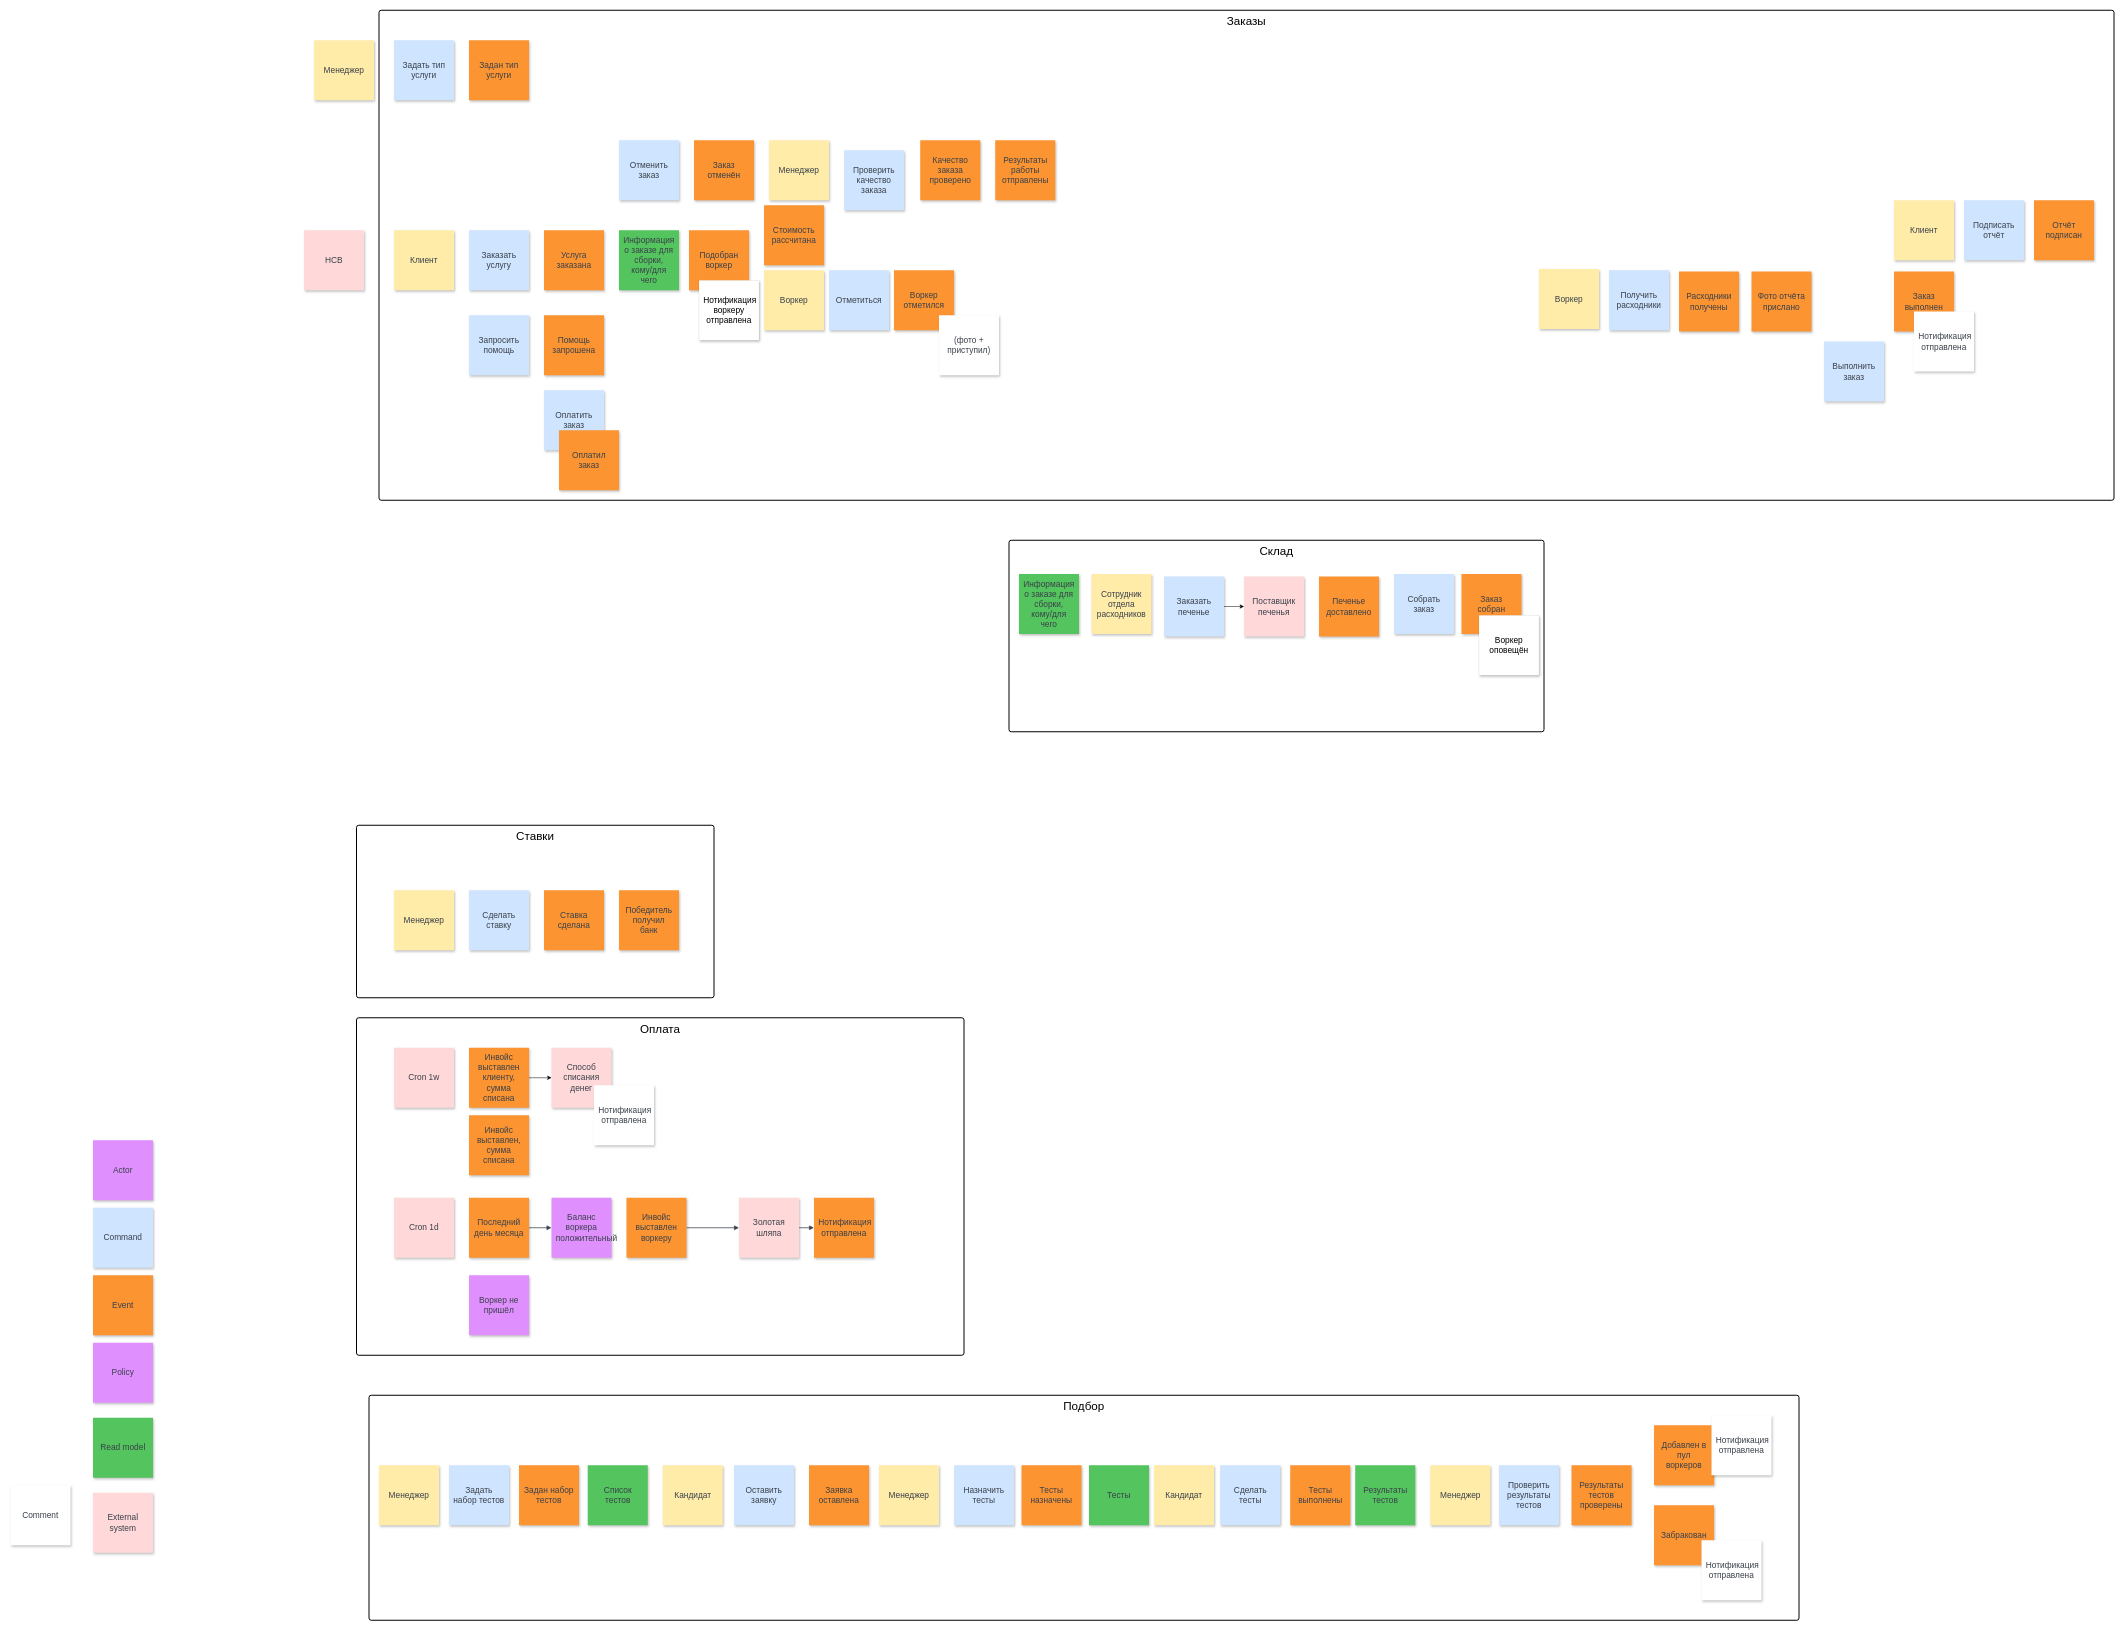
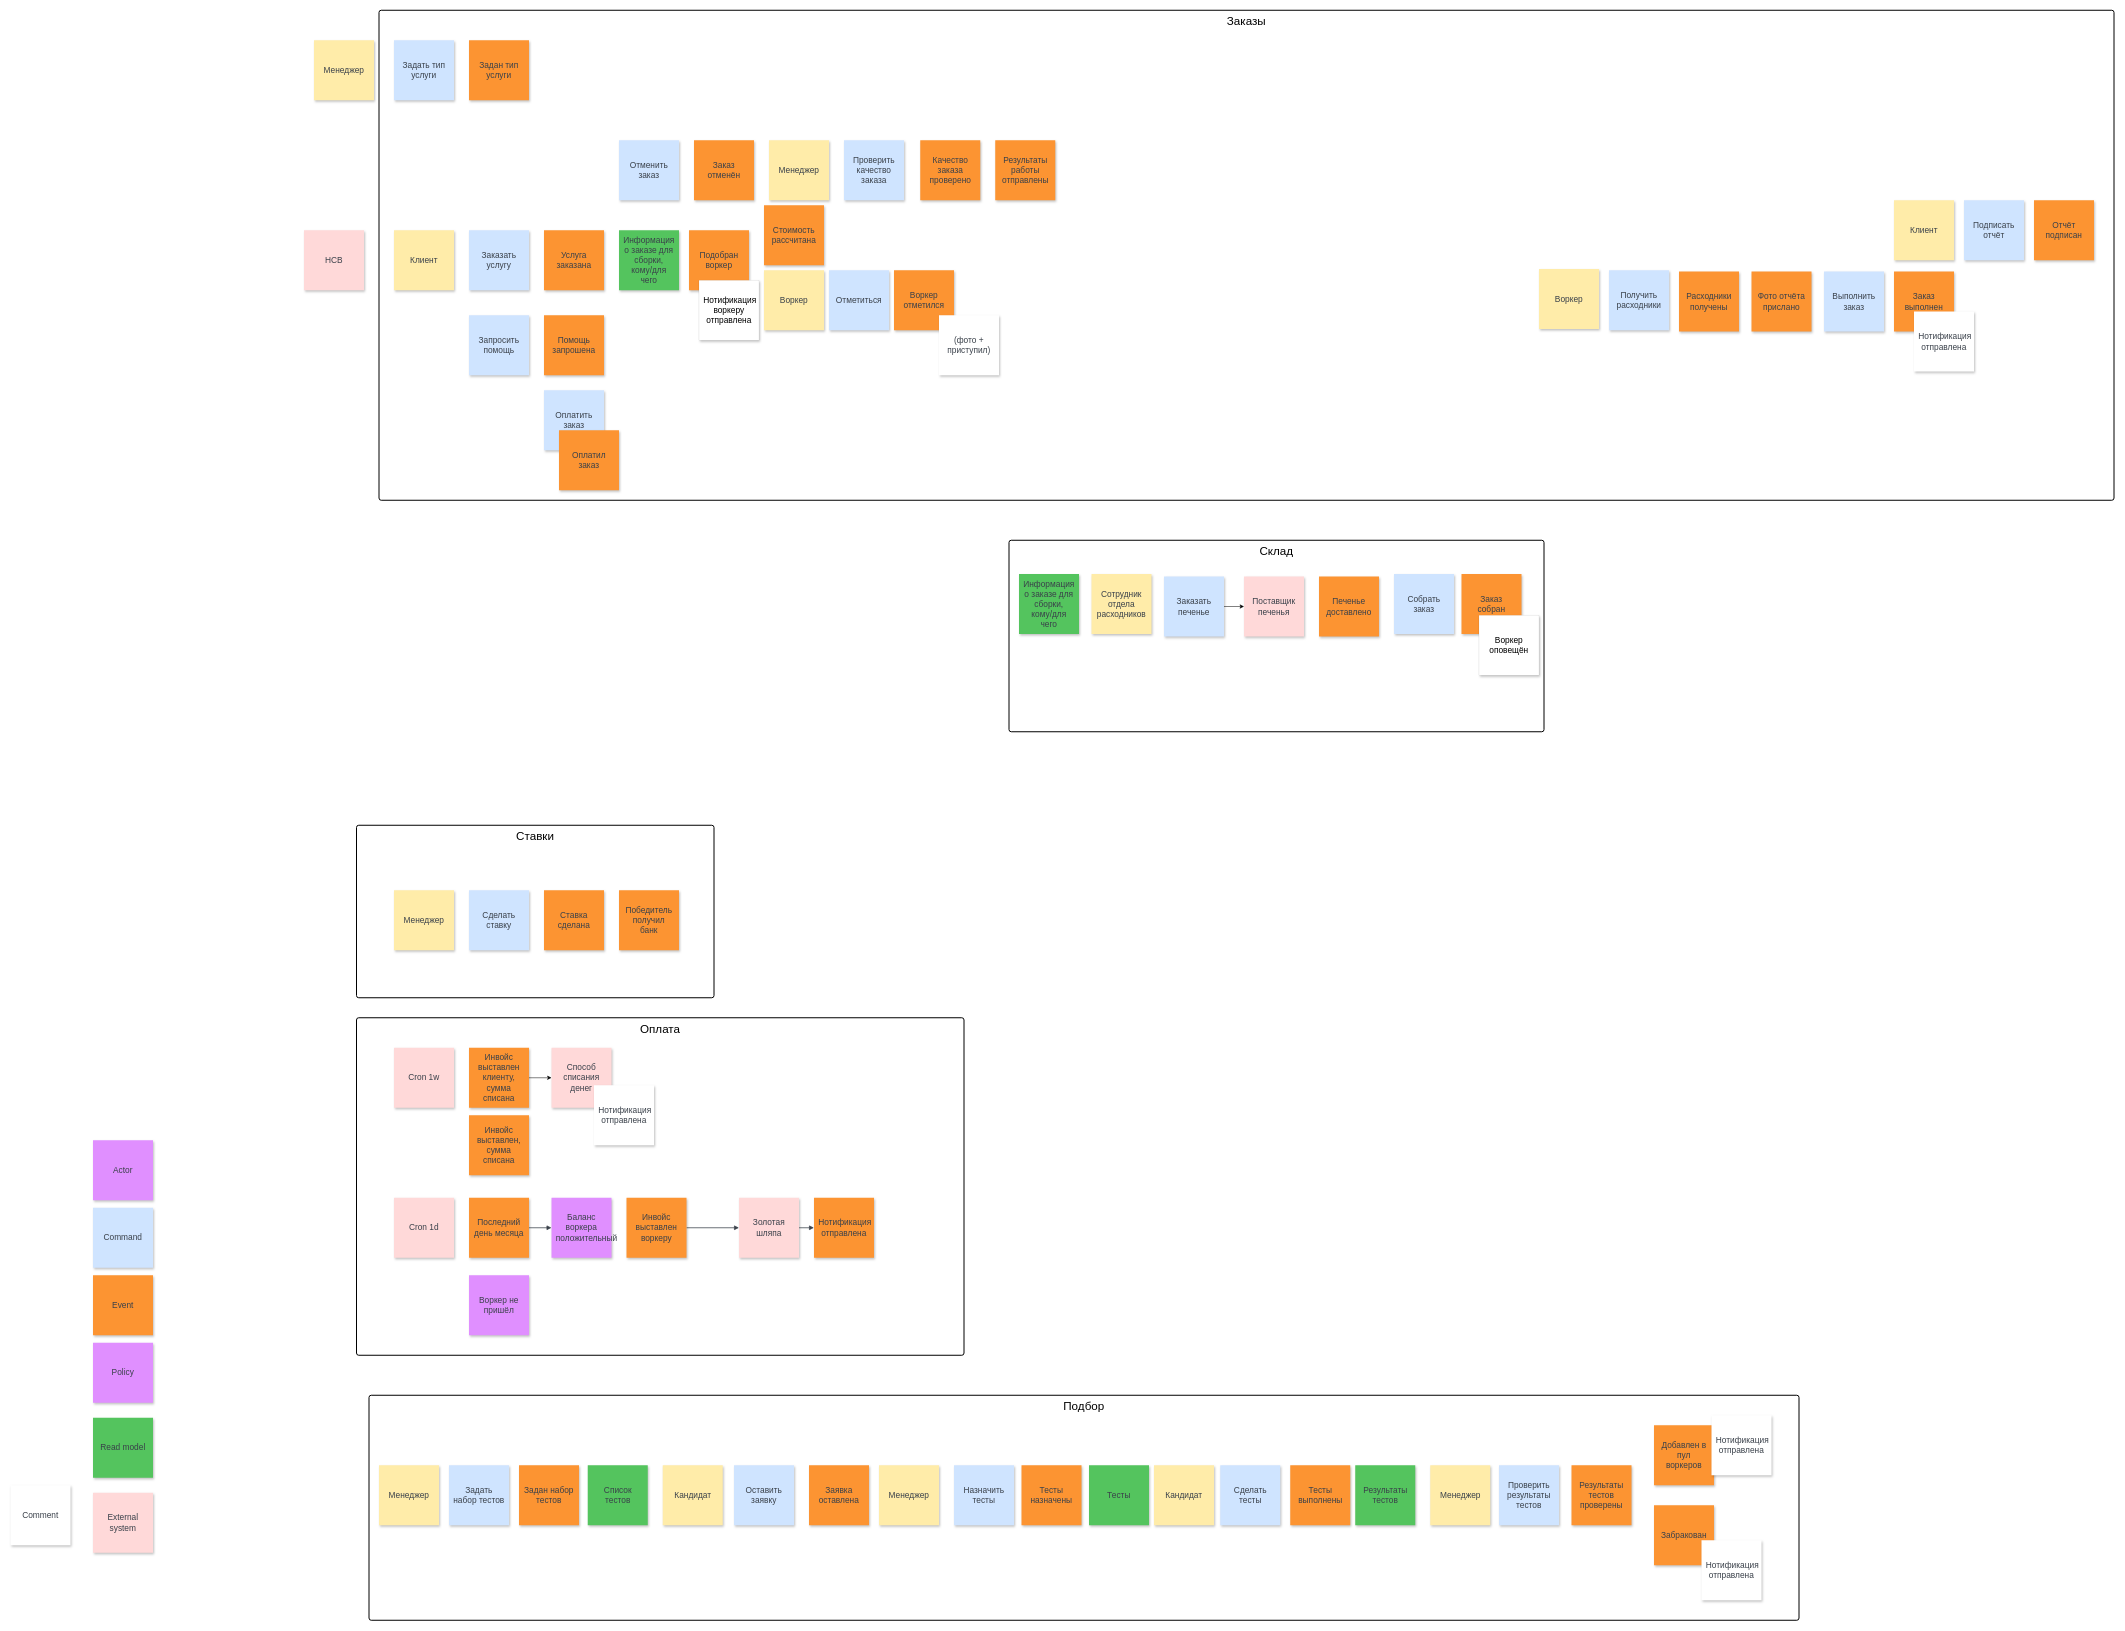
(874, 180) -> (874, 170)
(1854, 372) -> (1854, 302)
